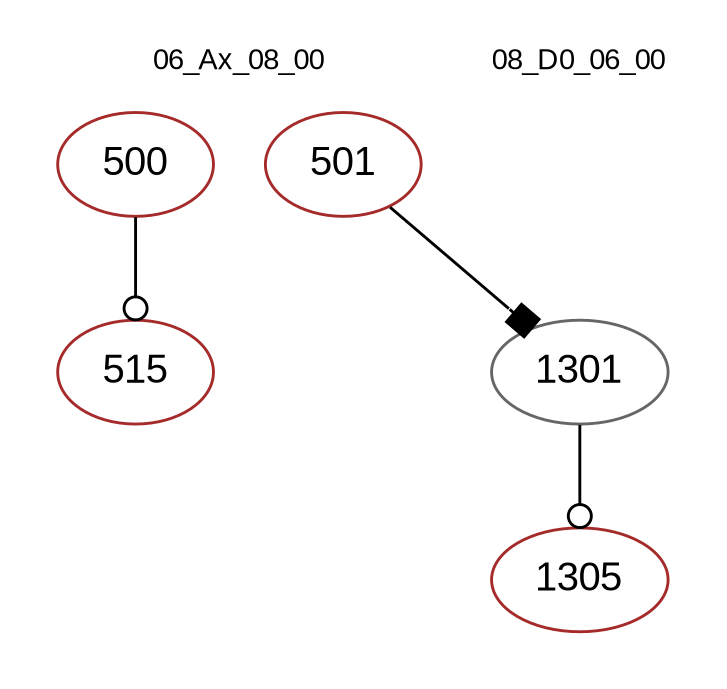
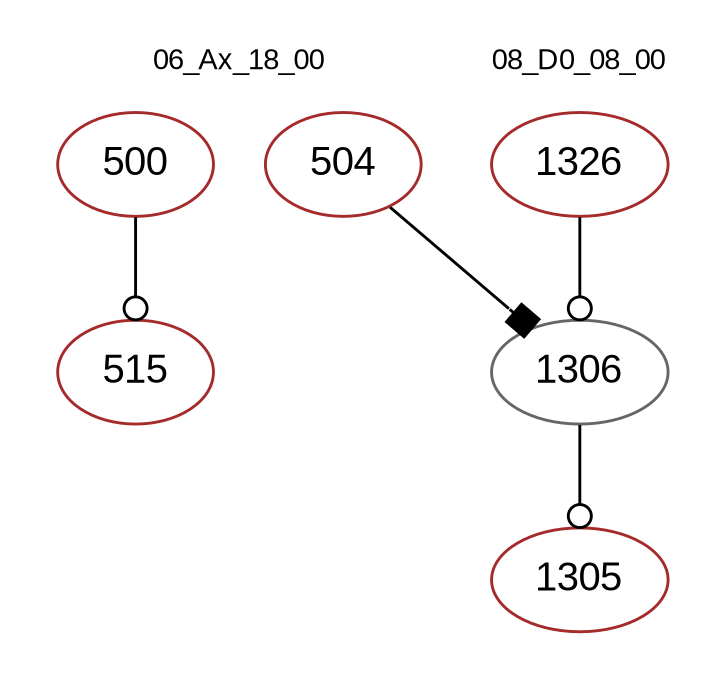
(239, 62) -> (239, 62)
(580, 62) -> (580, 62)
(343, 164) -> (343, 164)
none -> (580, 164)
(580, 372) -> (580, 372)
